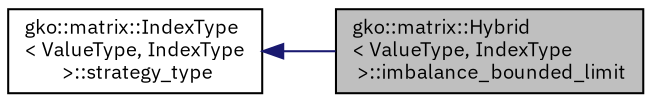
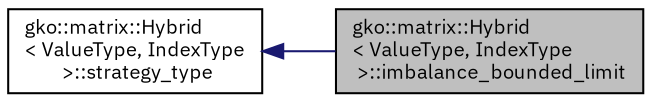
(135, 51) -> (135, 51)
